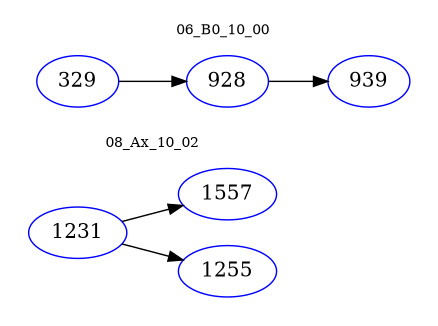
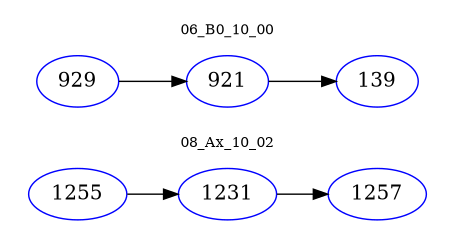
(78, 81) -> (78, 81)
(228, 81) -> (228, 81)
(369, 81) -> (377, 81)
(228, 194) -> (377, 194)
(145, 250) -> (145, 194)
